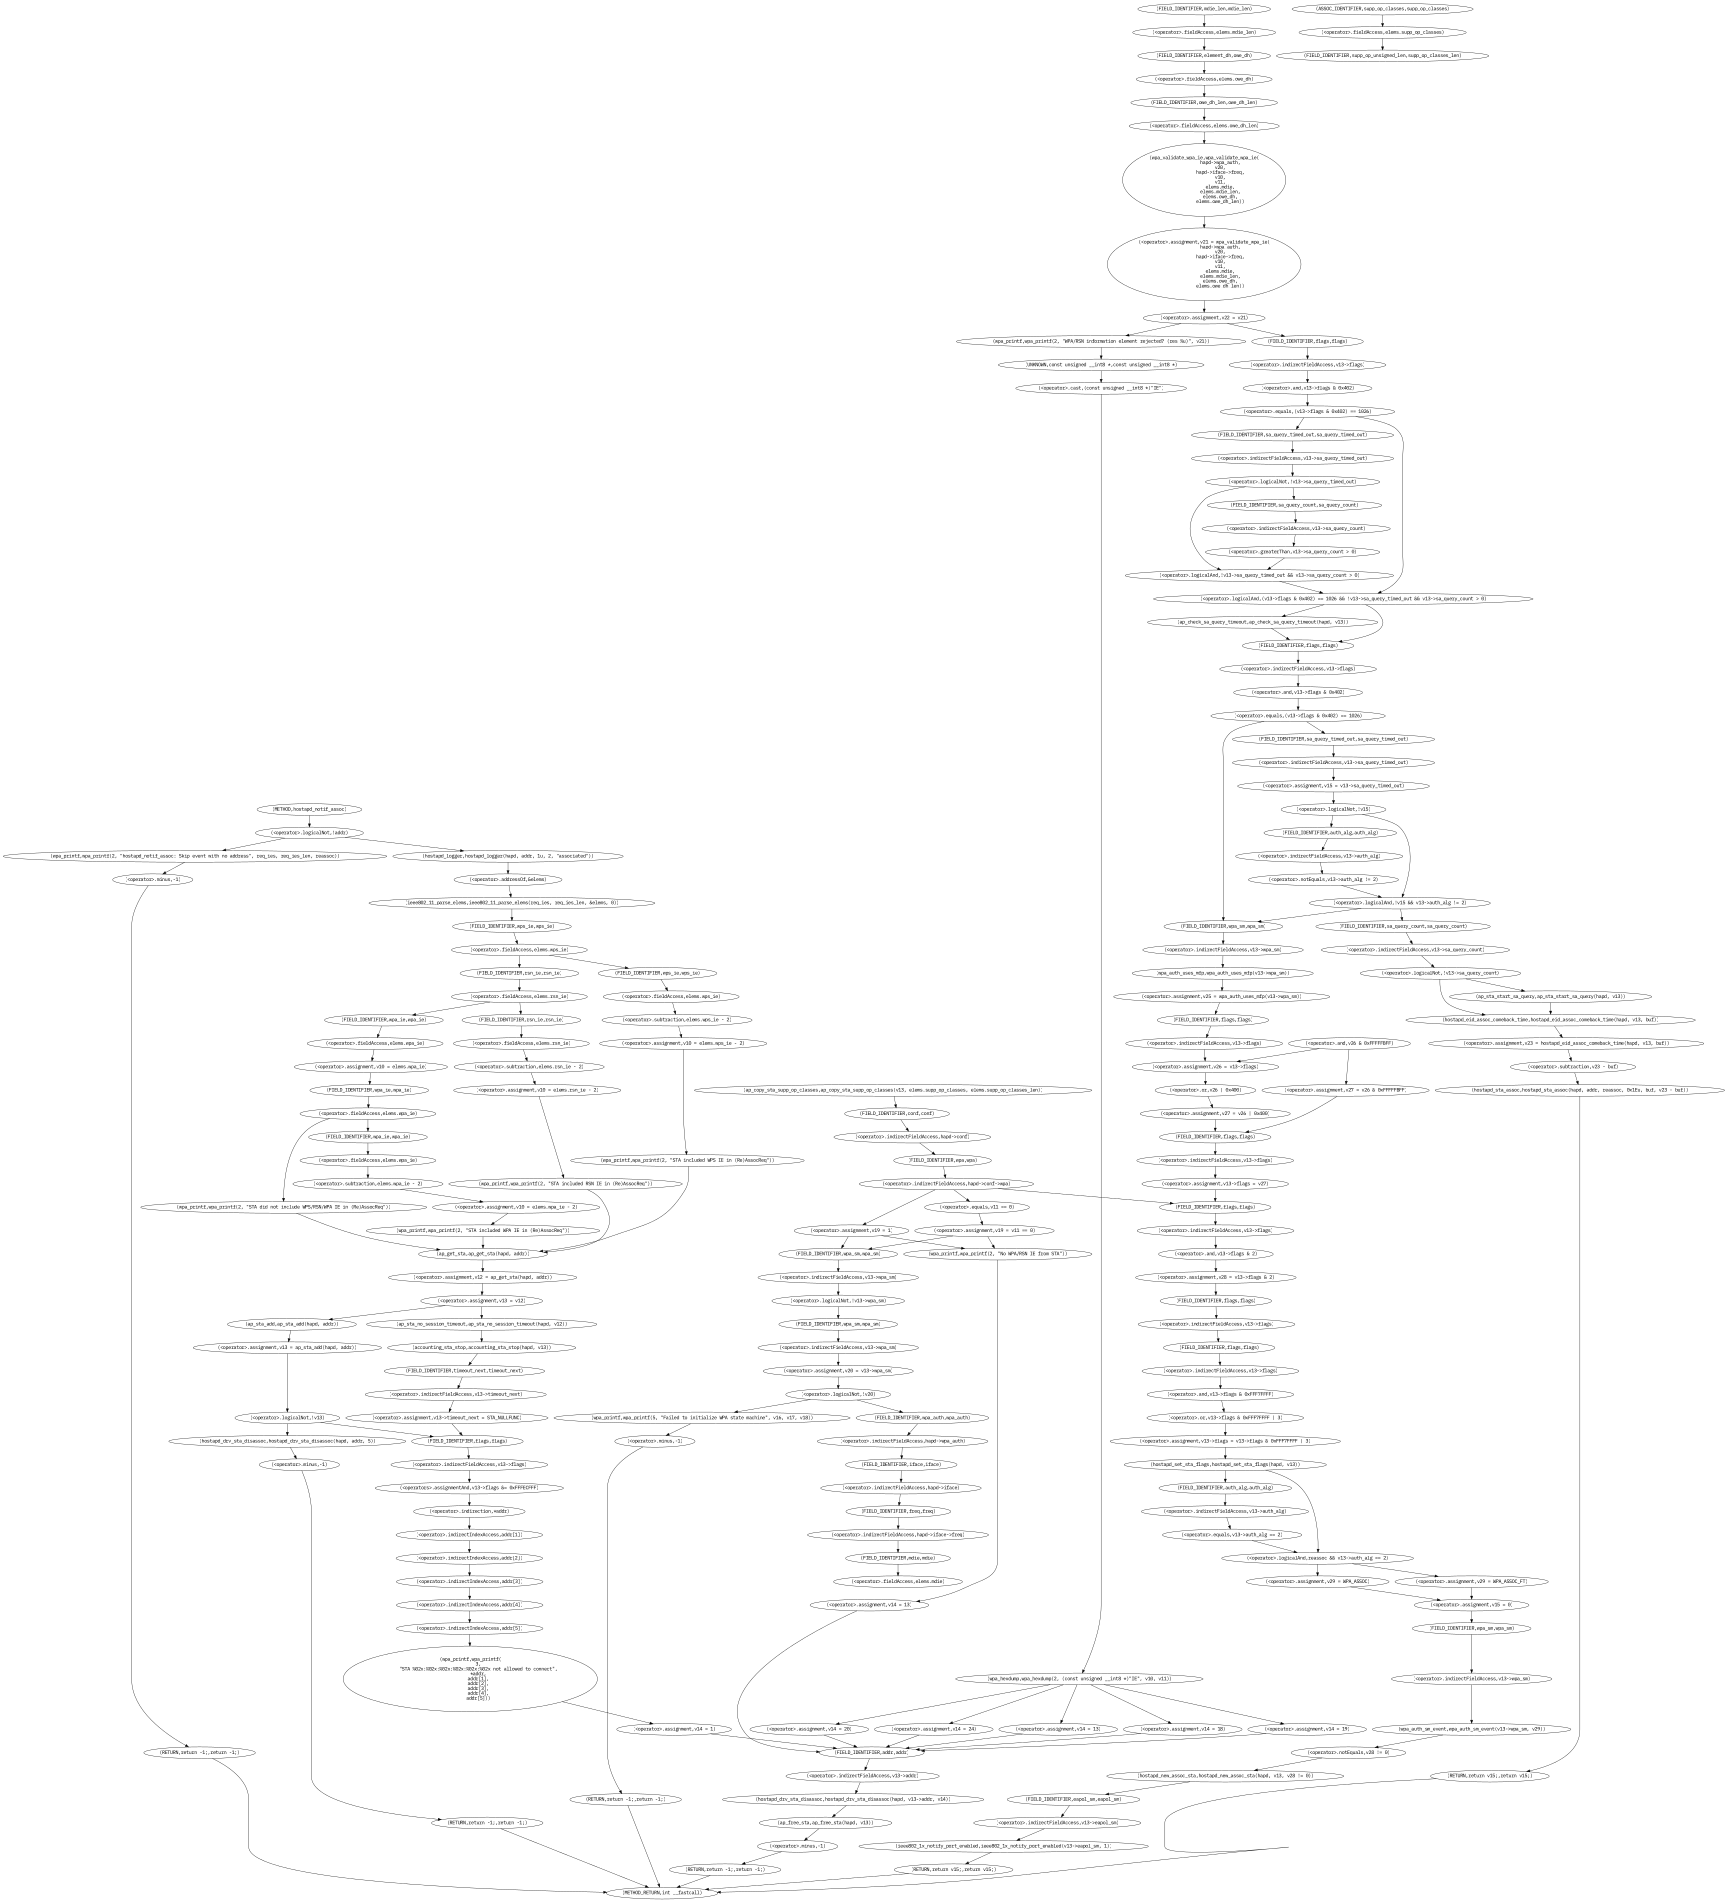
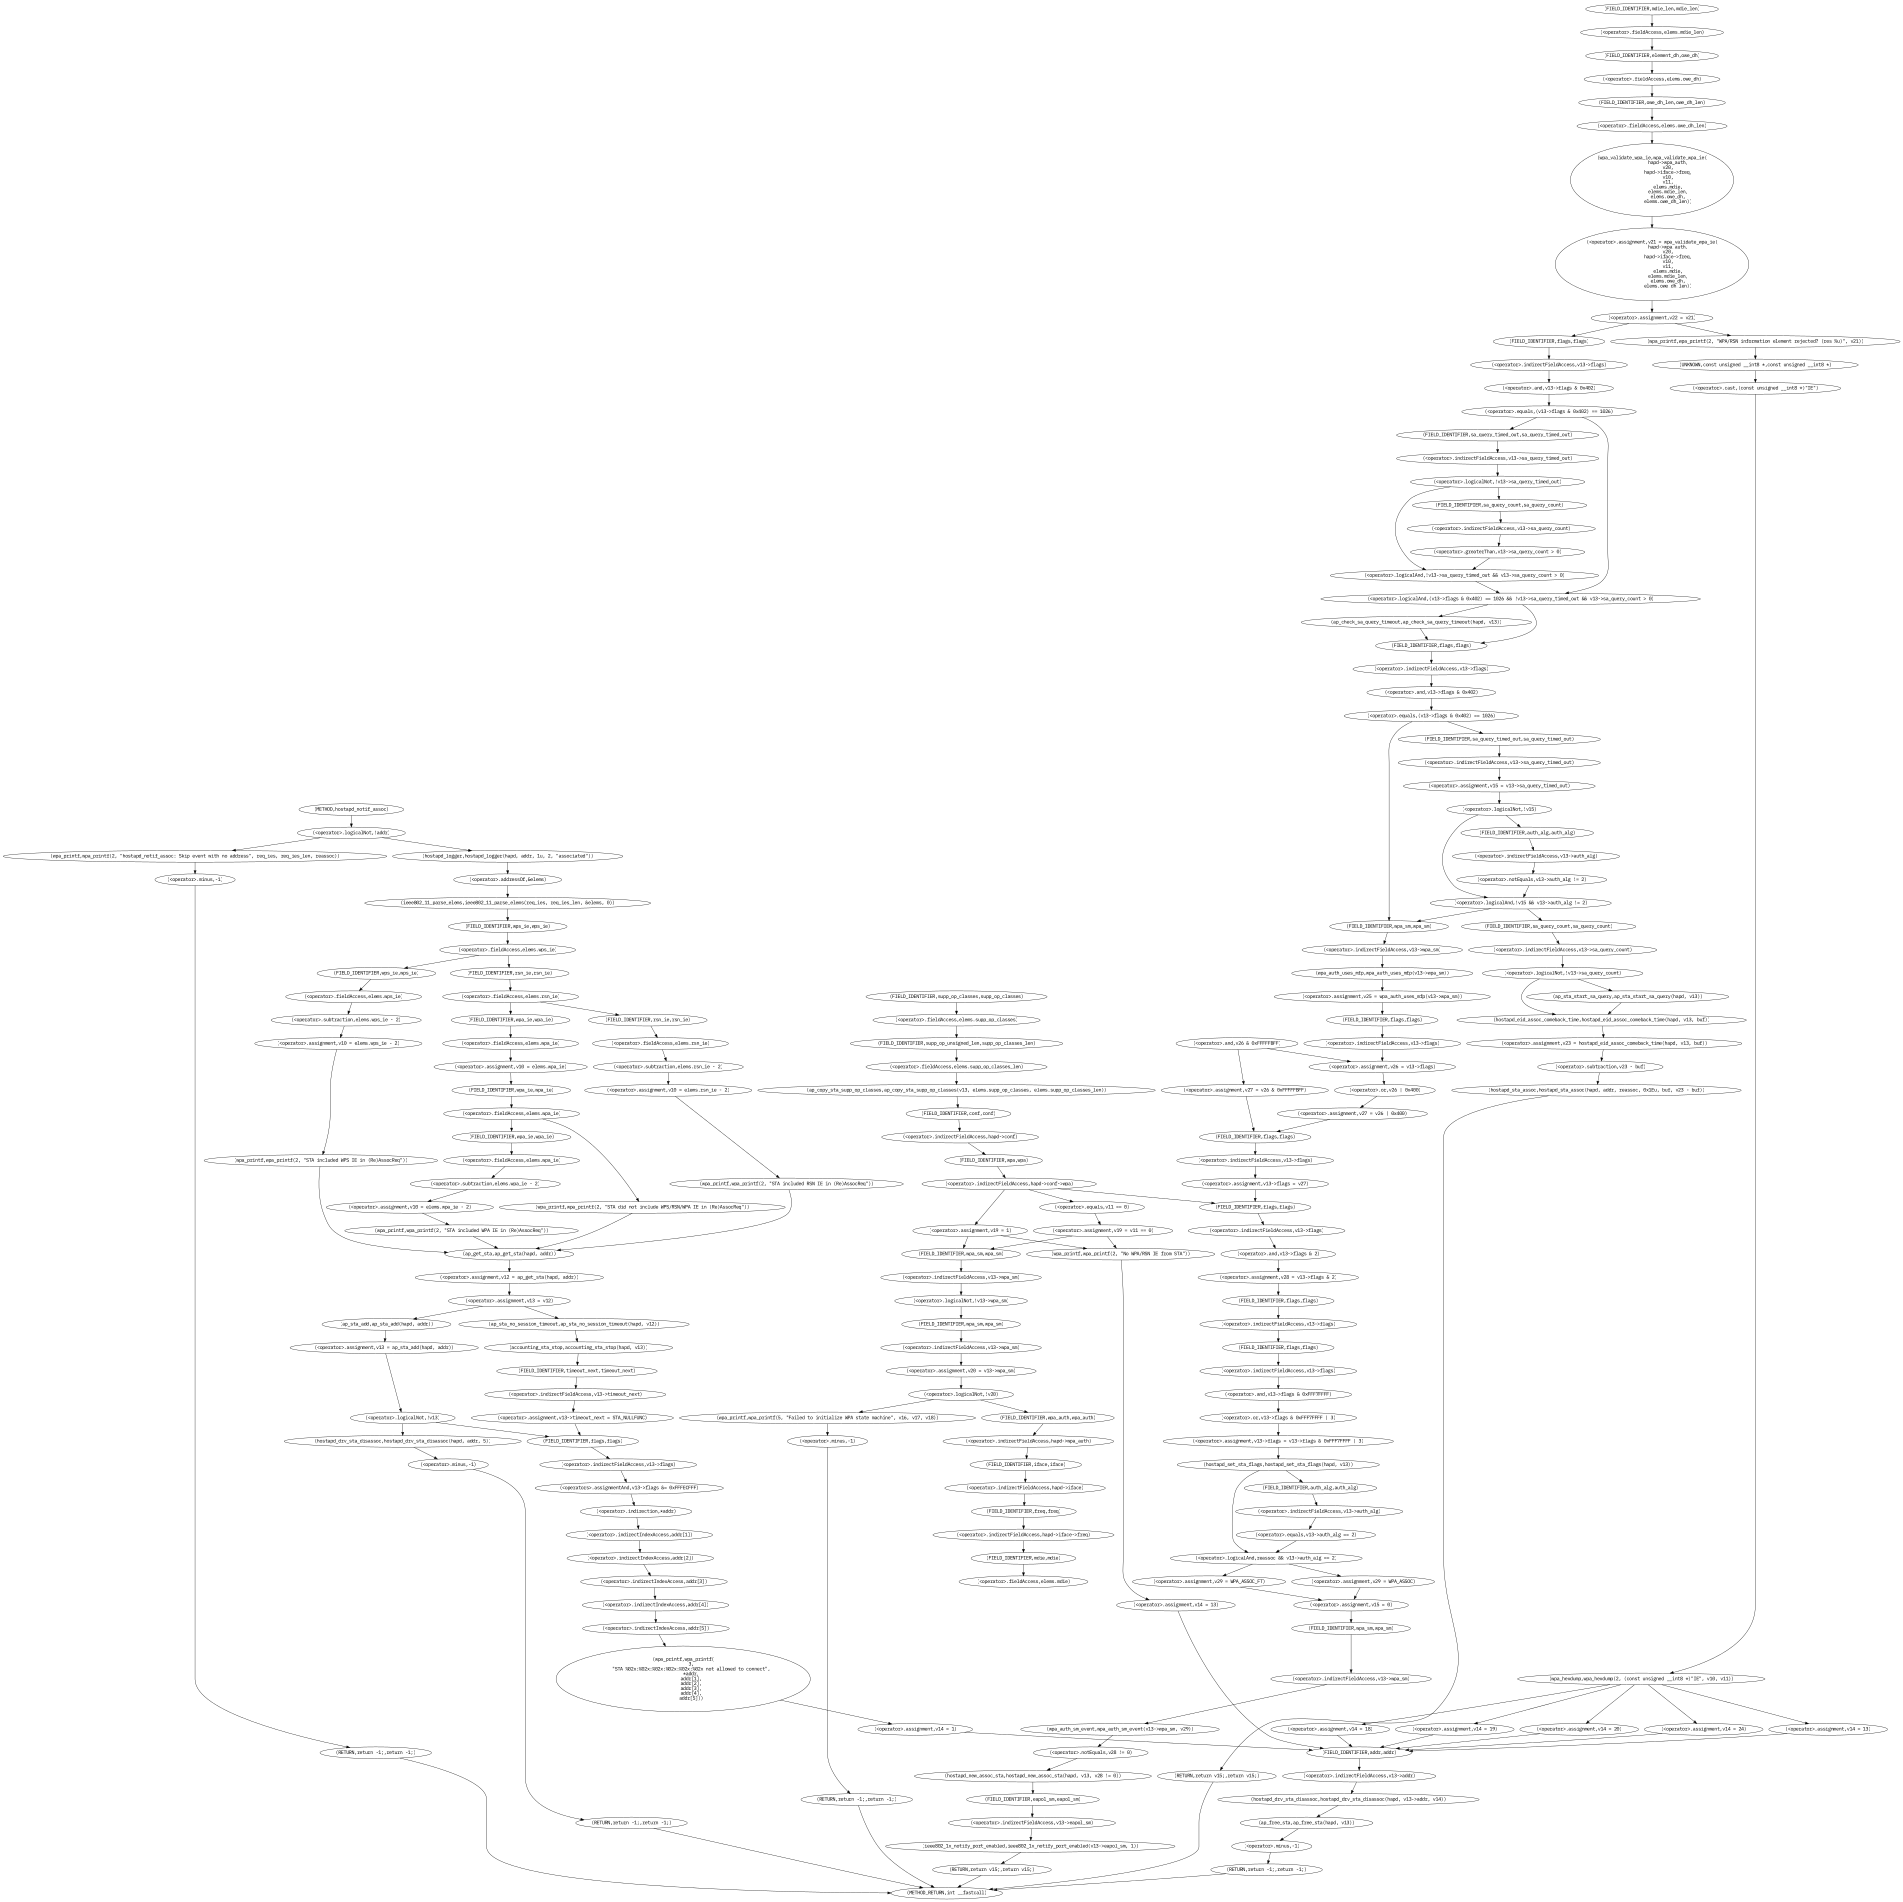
(1383, 9) -> (957, 997)
none -> (957, 1067)
